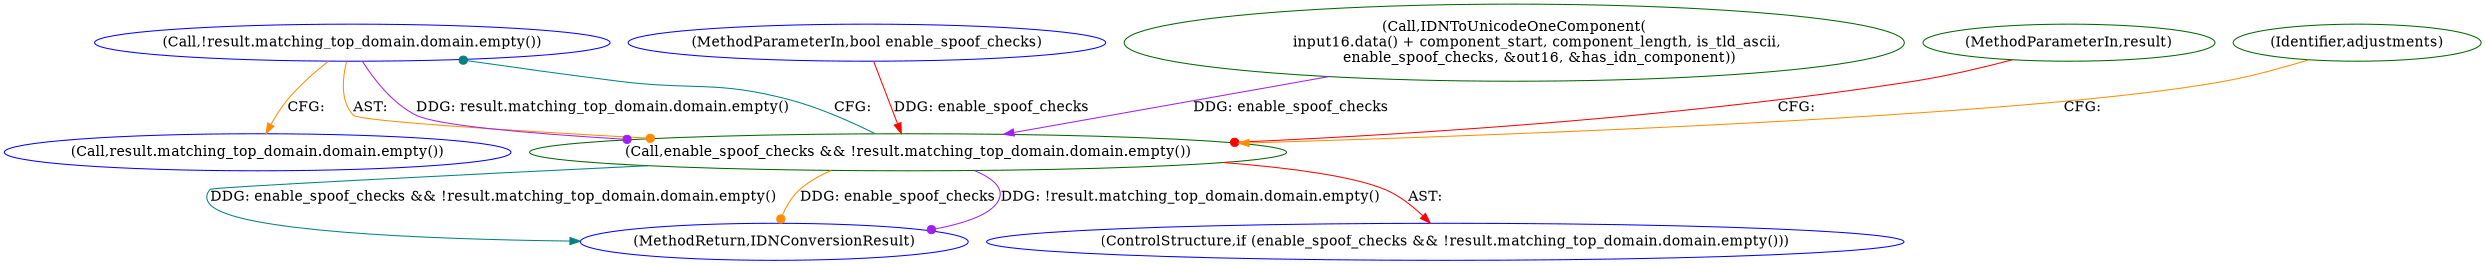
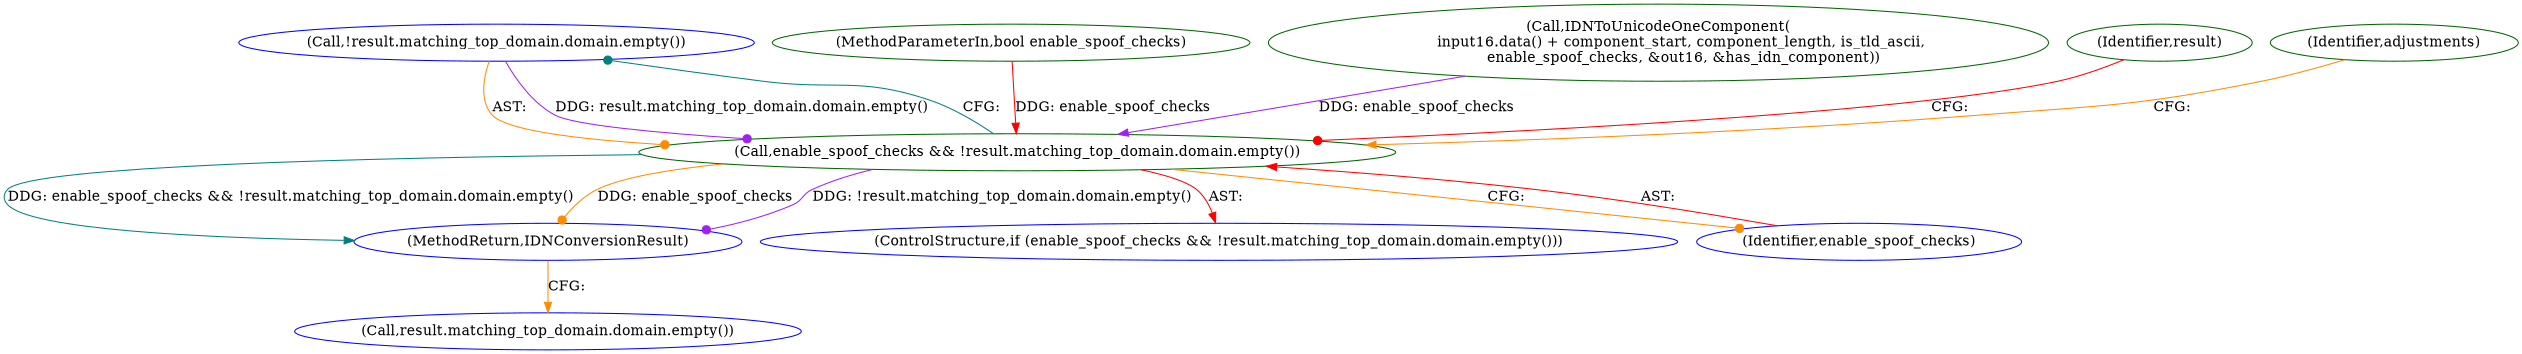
(867, 43) -> (1011, 43)
(2069, 43) -> (2160, 43)
(296, 90) -> (548, 281)
none -> (1859, 242)
